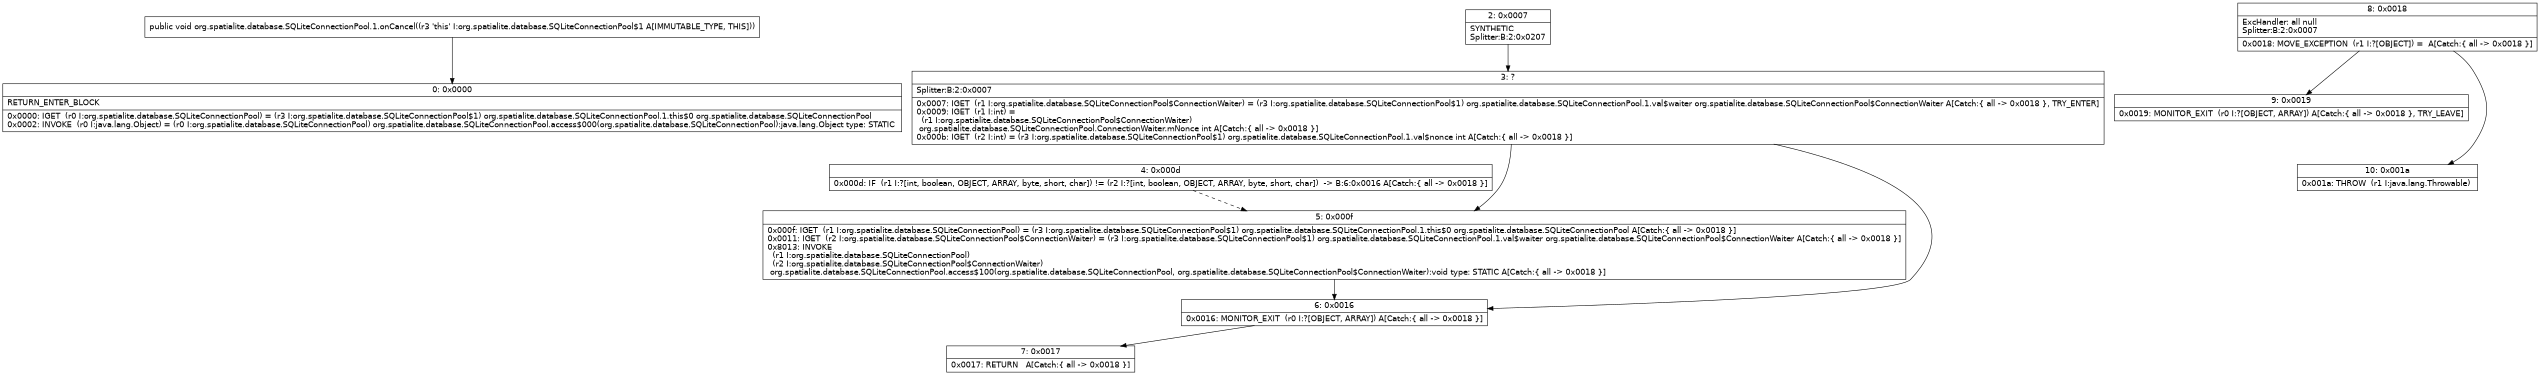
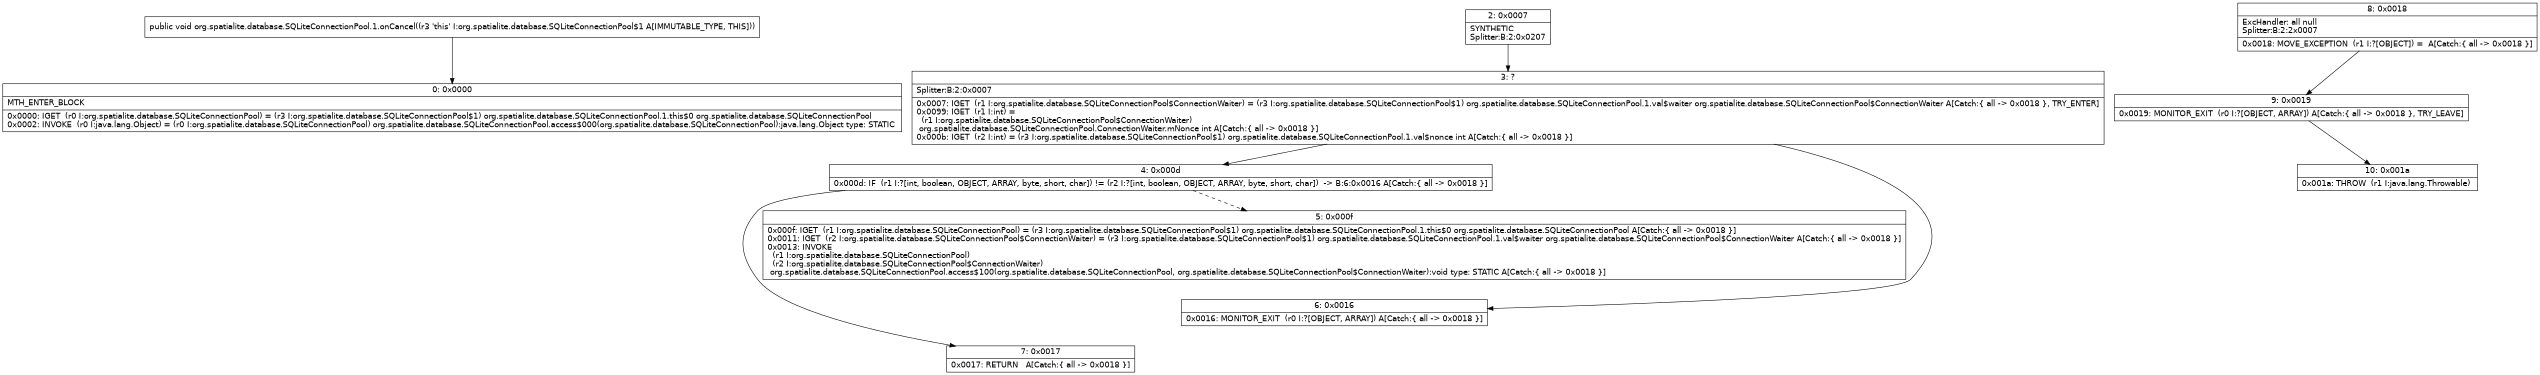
(2280, 31) -> (2280, 31)
(54, 103) -> (46, 103)
(2487, 107) -> (2337, 141)
(967, 112) -> (967, 112)
(1504, 180) -> (1278, 154)
(802, 247) -> (802, 247)
(1334, 287) -> none
(1190, 335) -> (772, 292)
